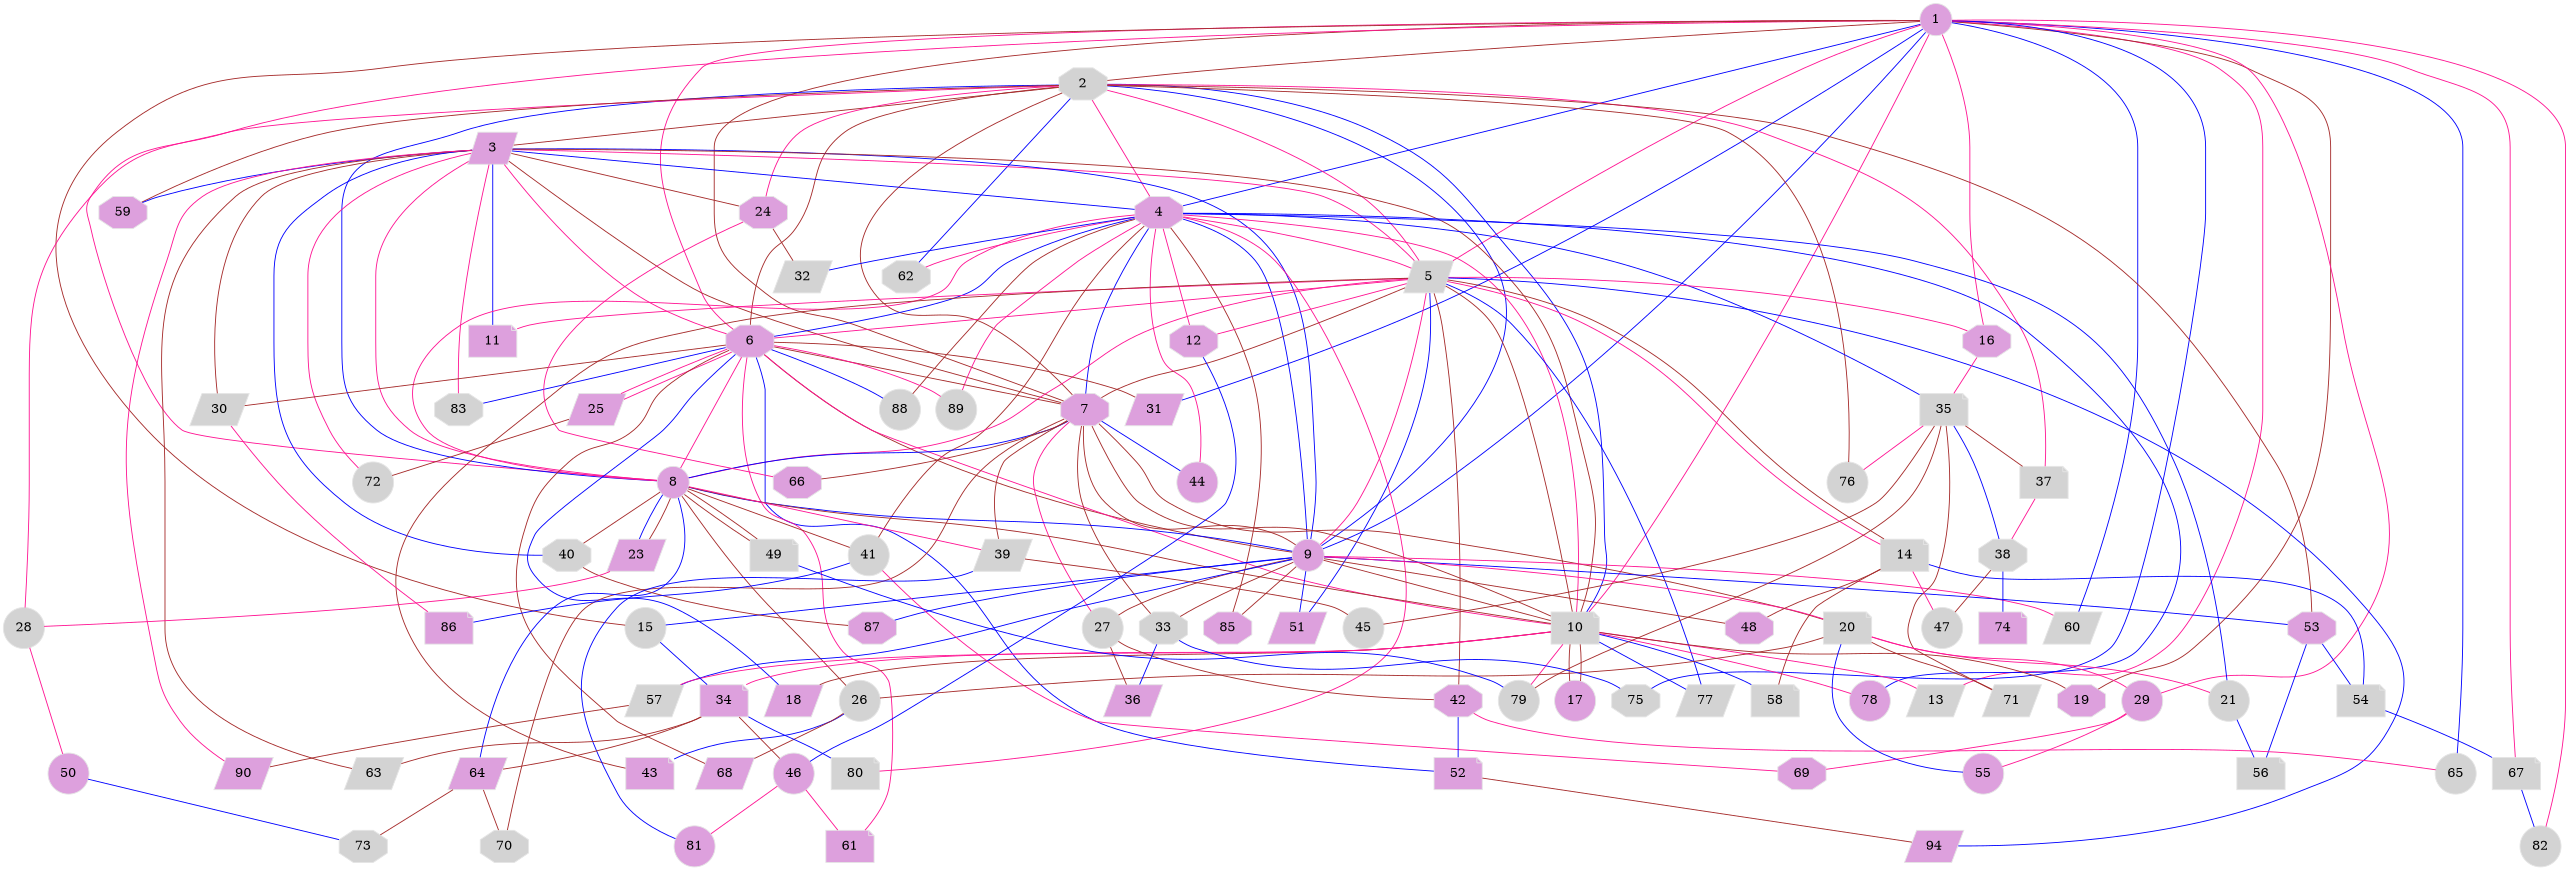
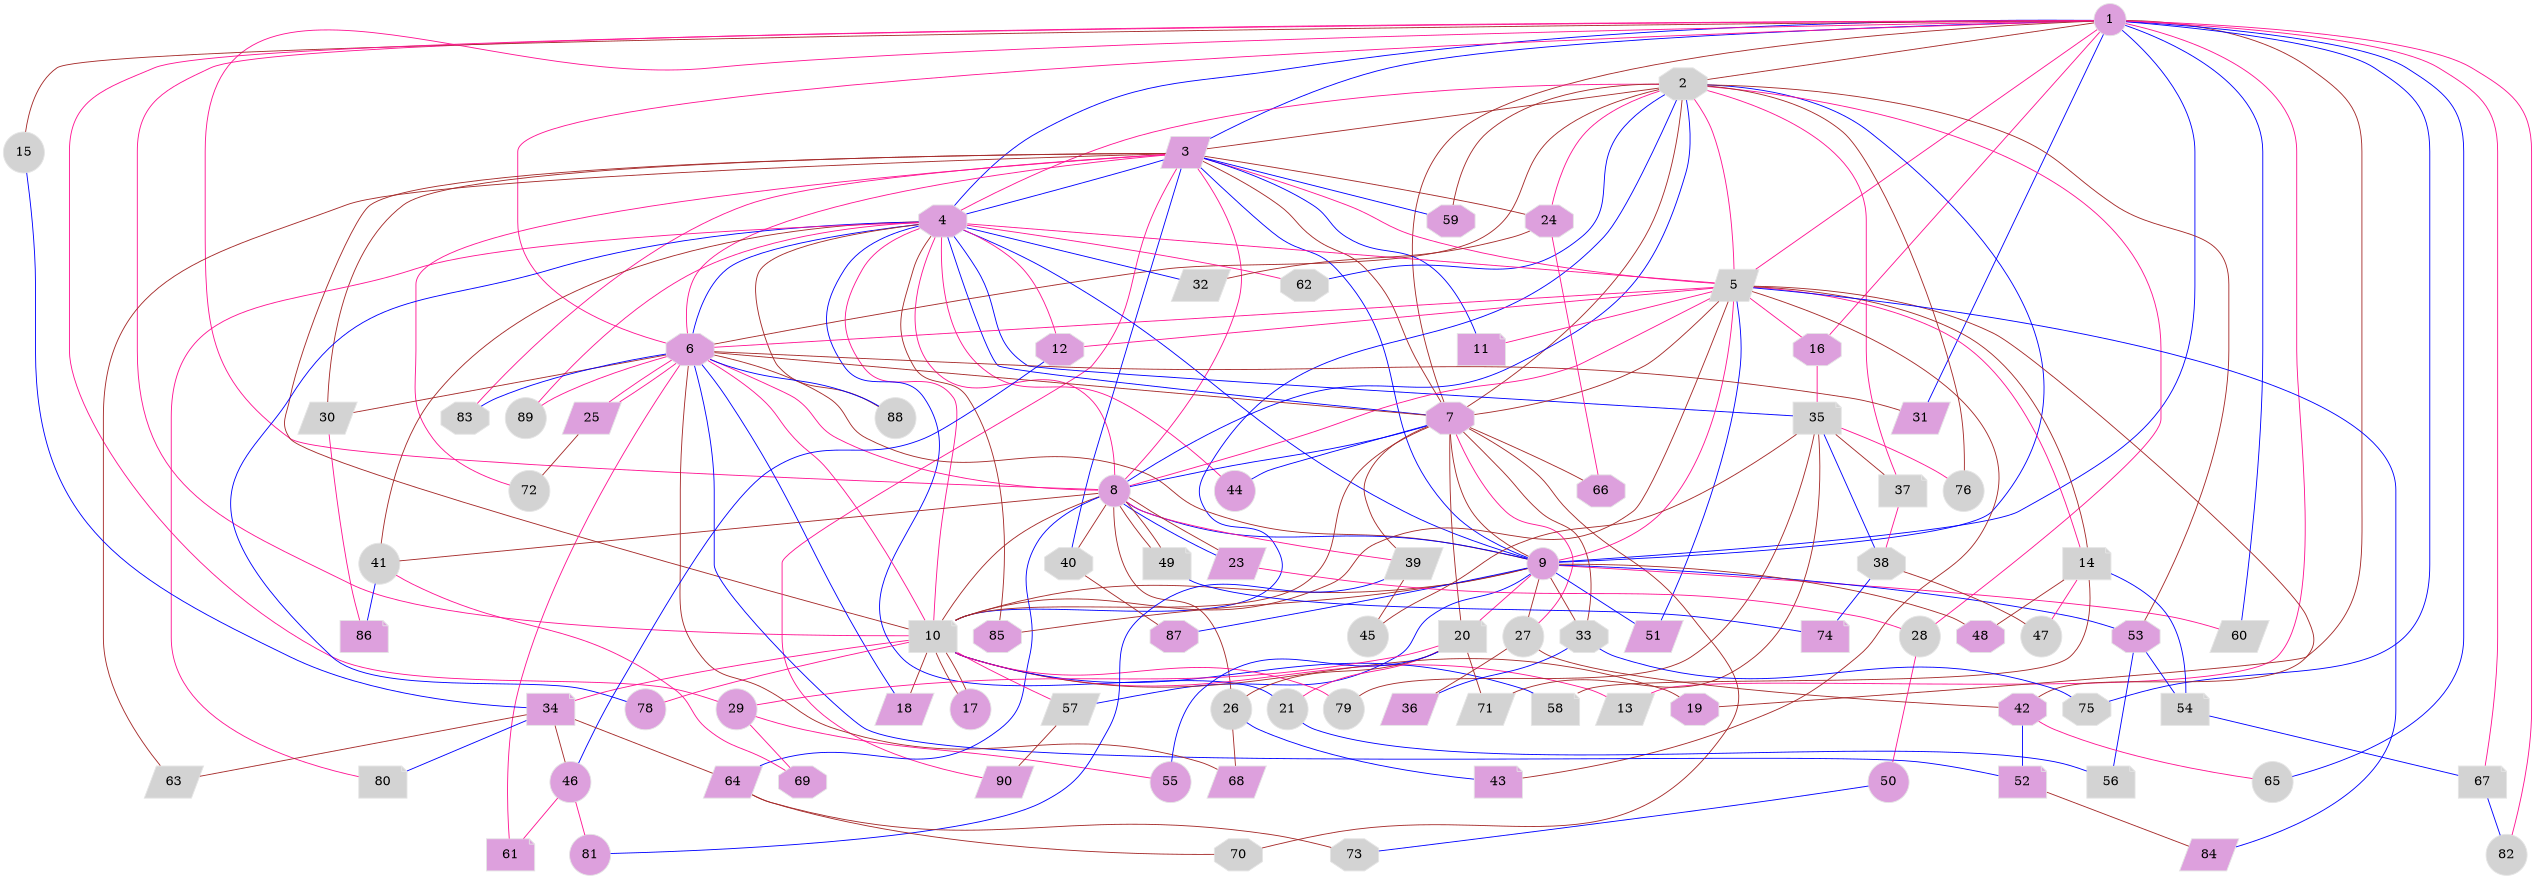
none -> (1555, 46)
(979, 591) -> none
(1058, 645) -> (1479, 609)
(1705, 701) -> none
(1934, 846) -> (2209, 855)
